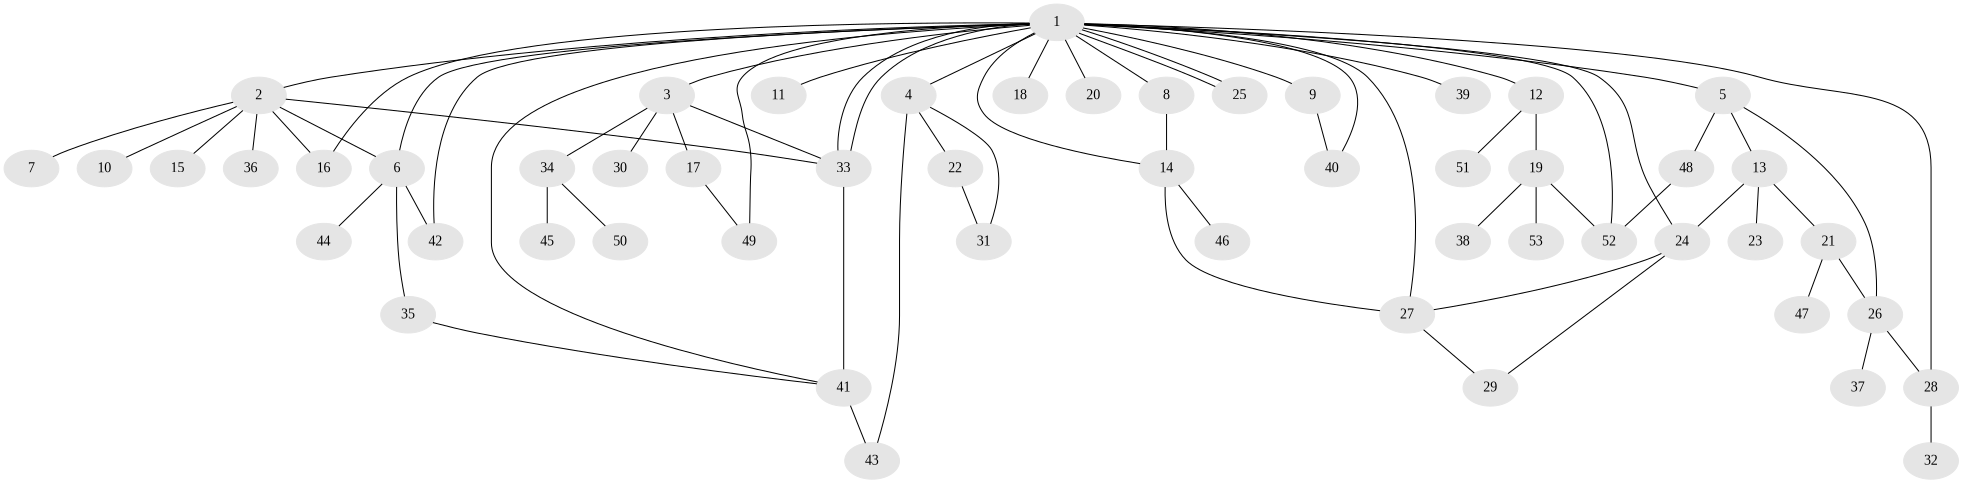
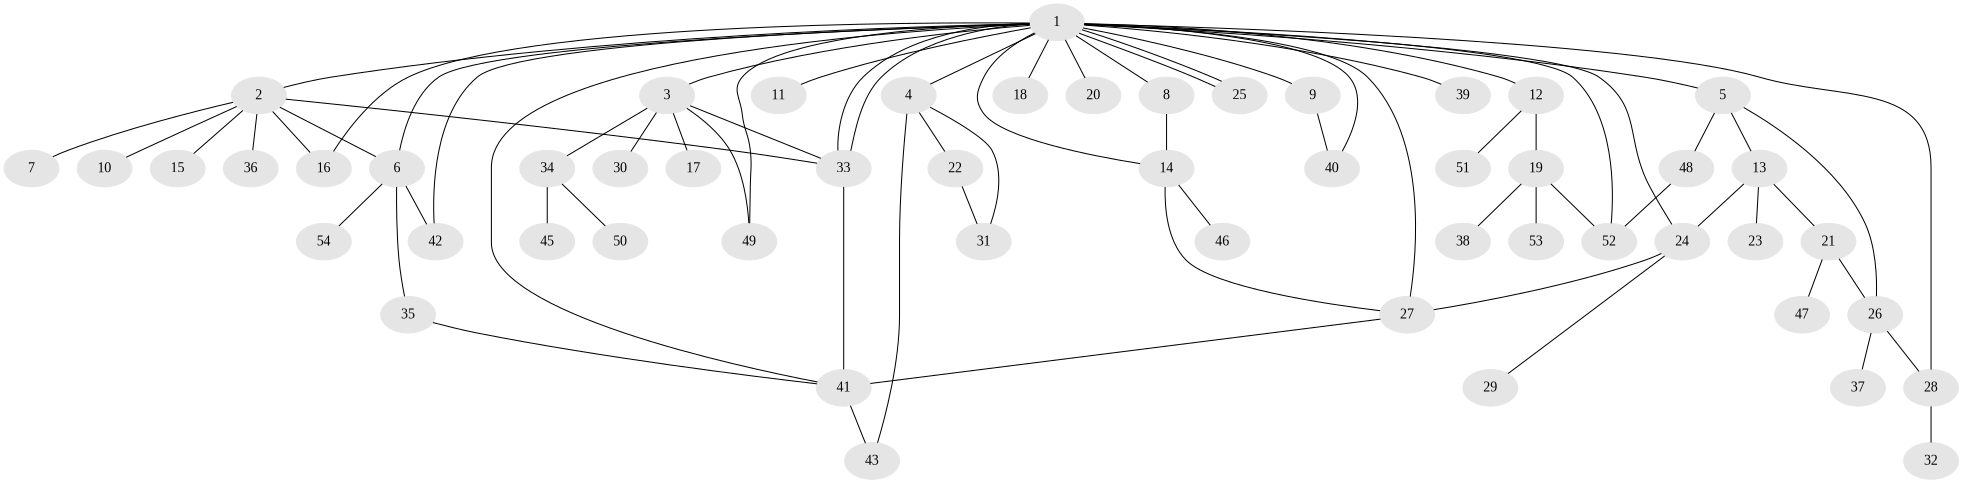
(721, 205) -> (734, 157)
(324, 242) -> (324, 242)
(1449, 351) -> (1125, 351)
